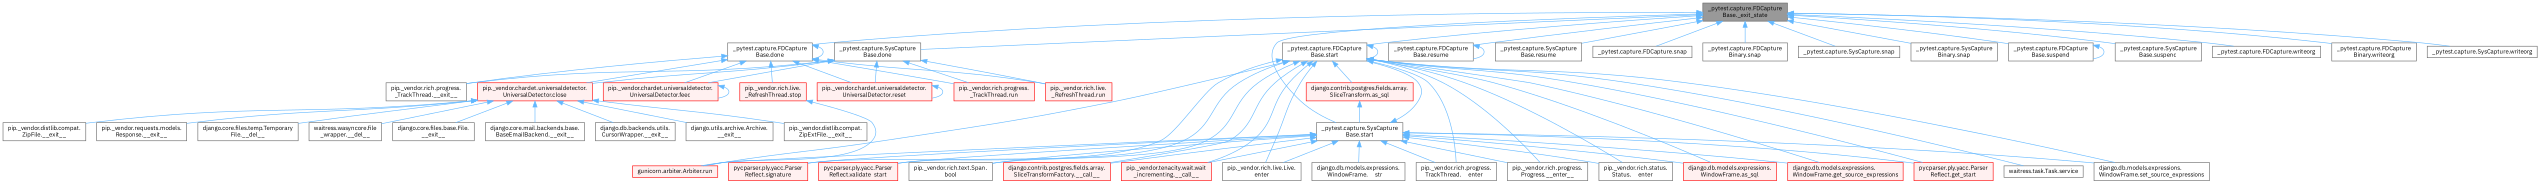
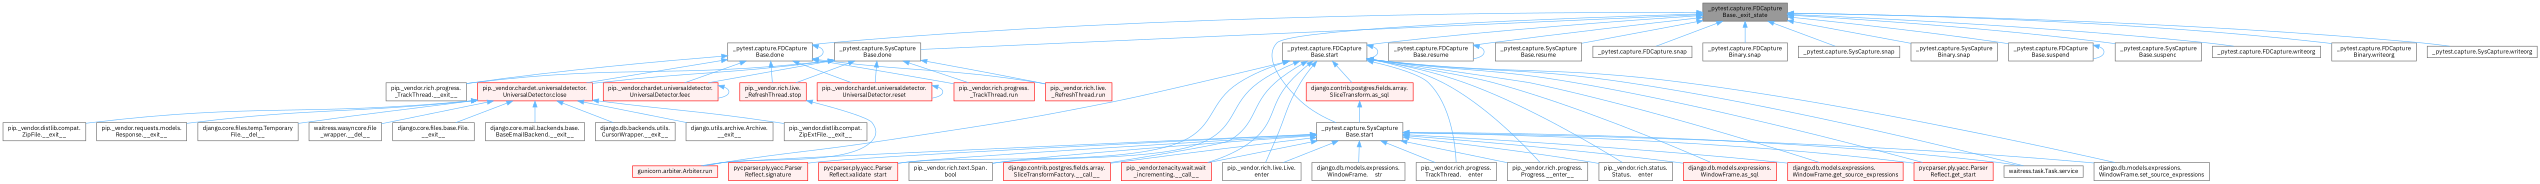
none -> (818, 74)
(1416, 80) -> (1715, 140)
(1166, 137) -> none
